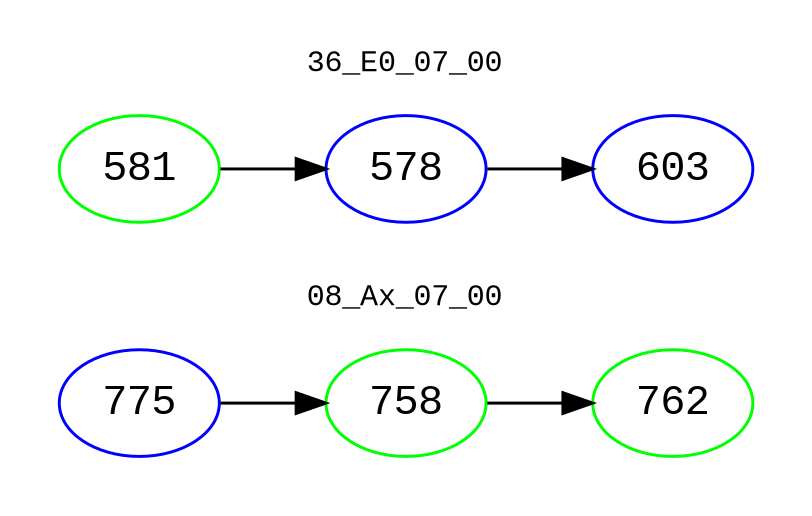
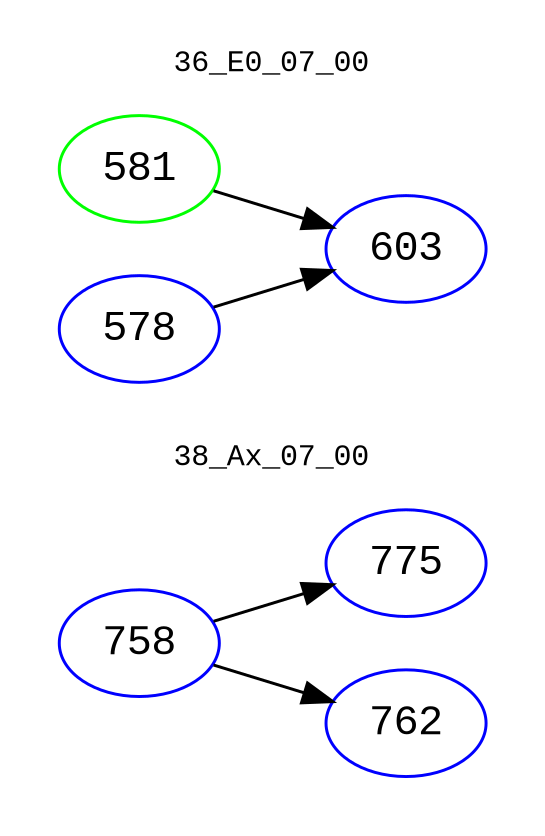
(258, 169) -> (259, 205)
(406, 298) -> (273, 458)
(258, 403) -> (259, 607)
(406, 403) -> (139, 643)
(673, 403) -> (406, 723)
